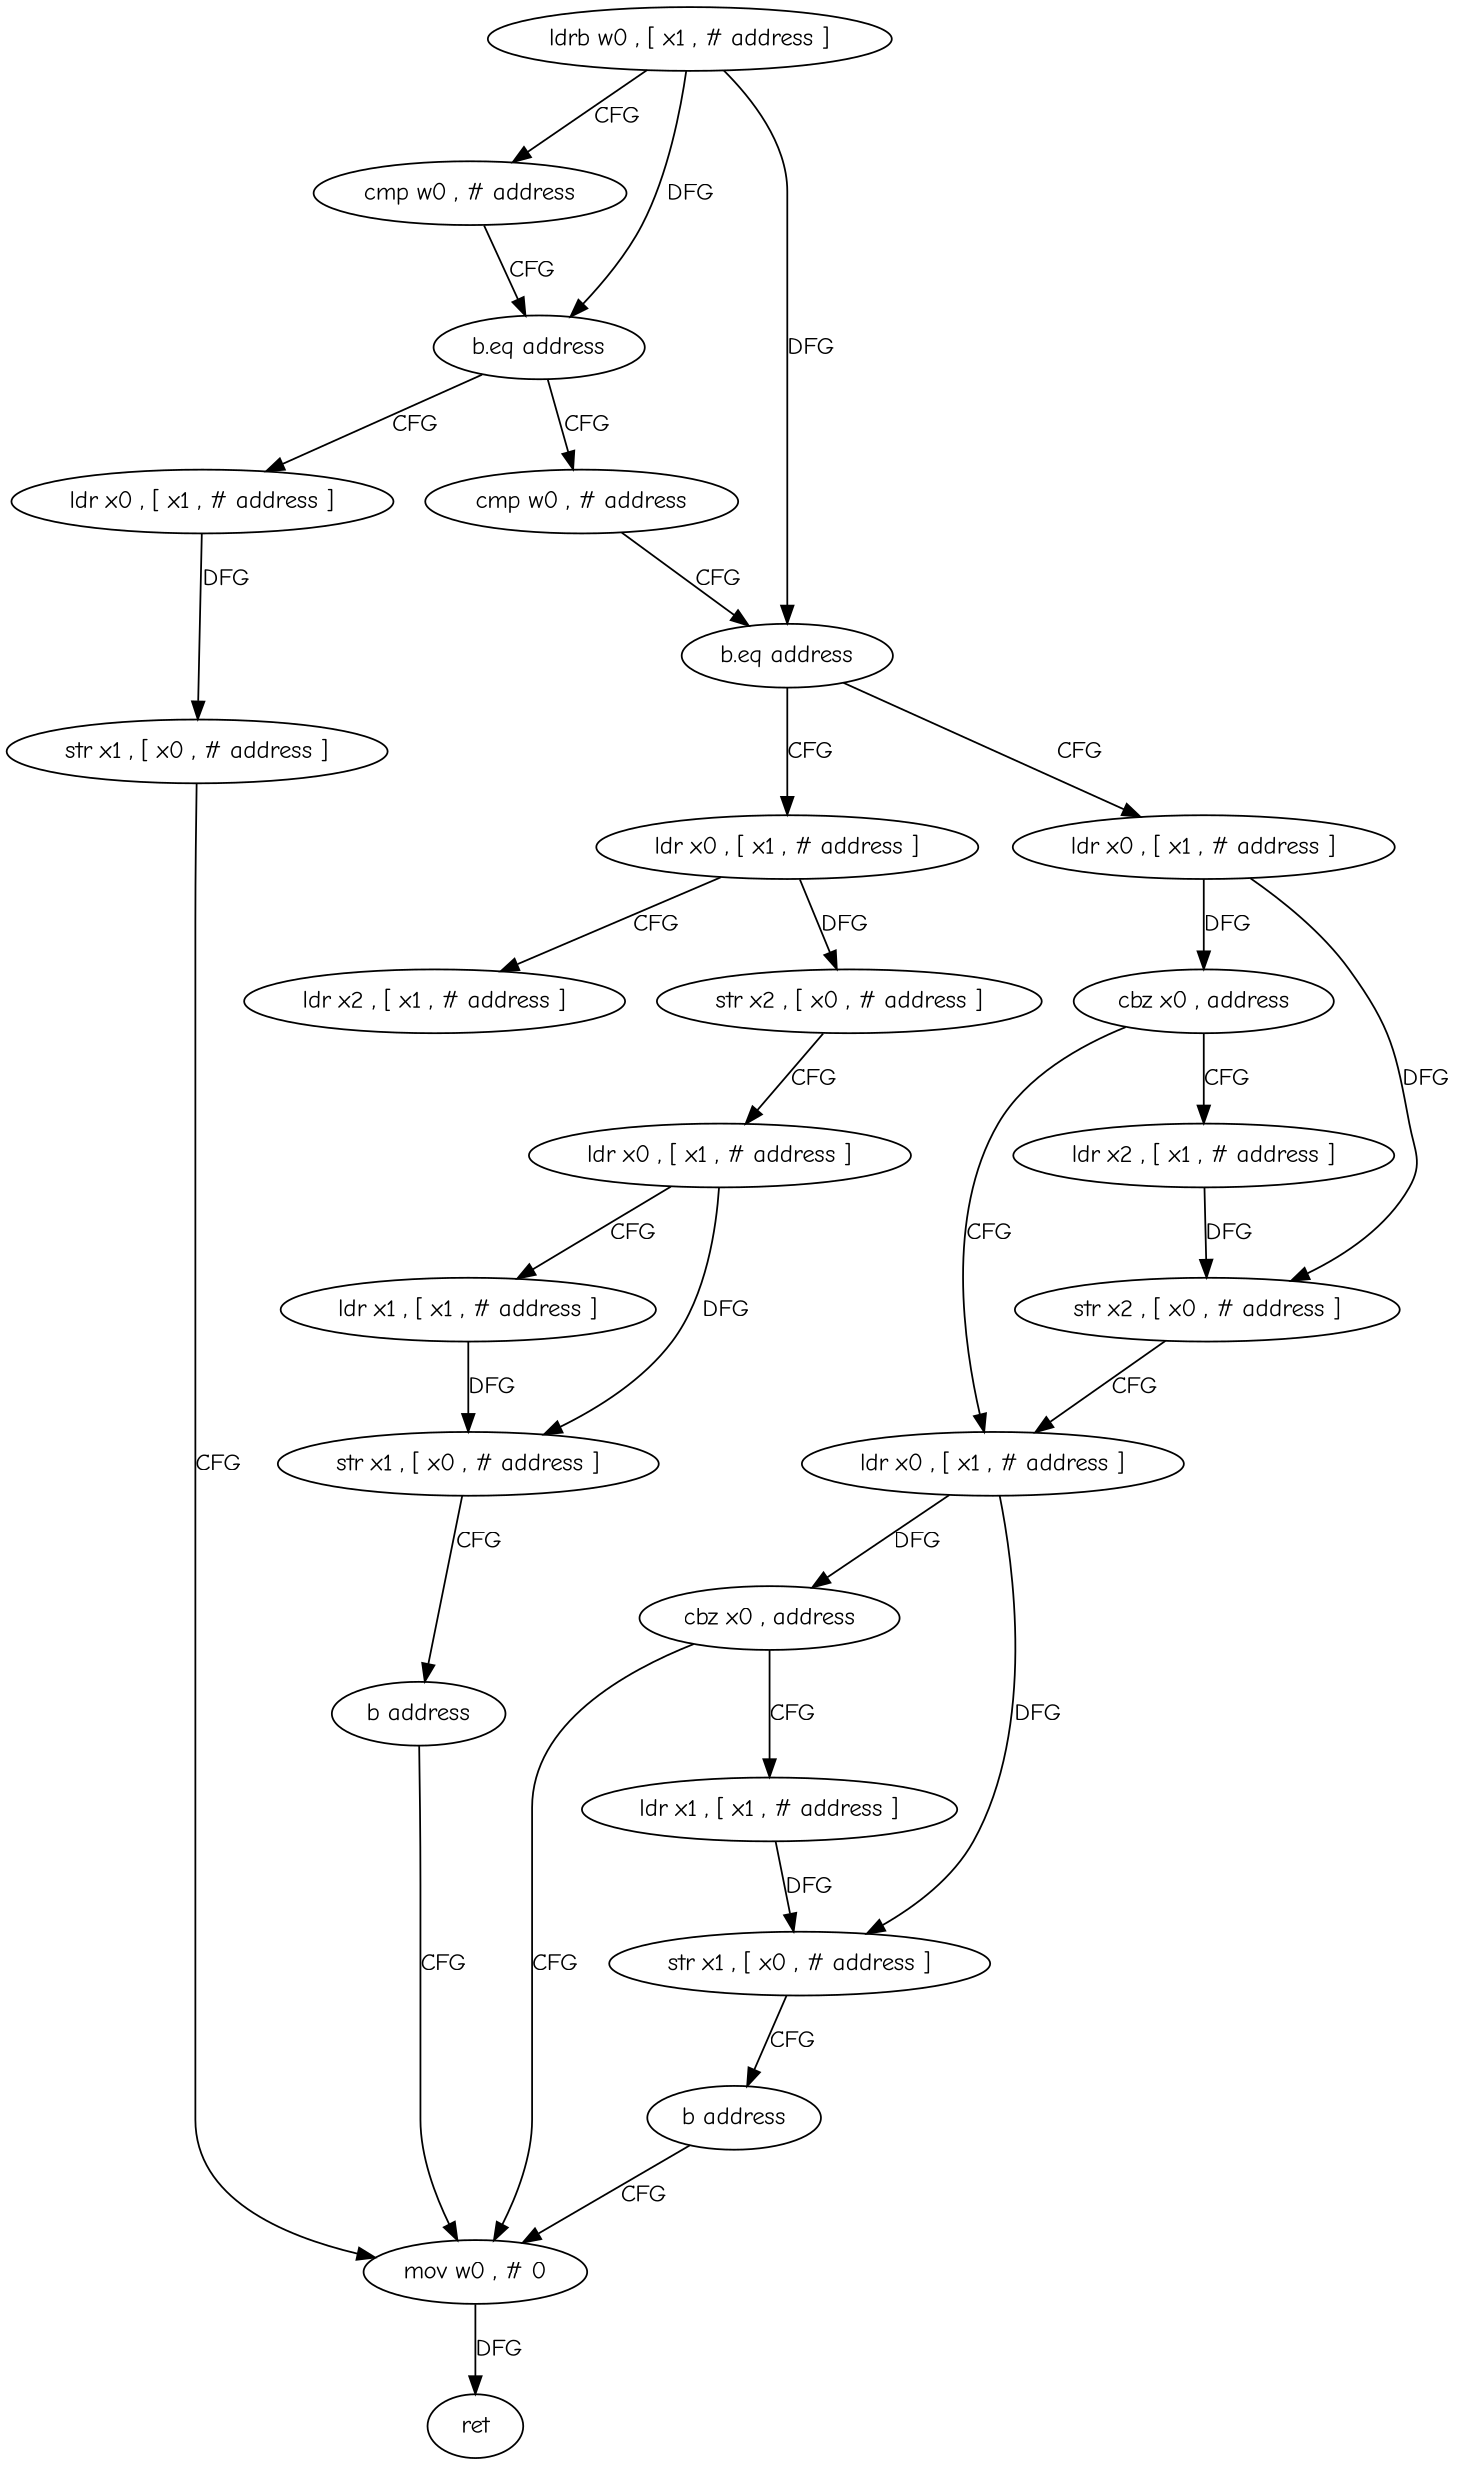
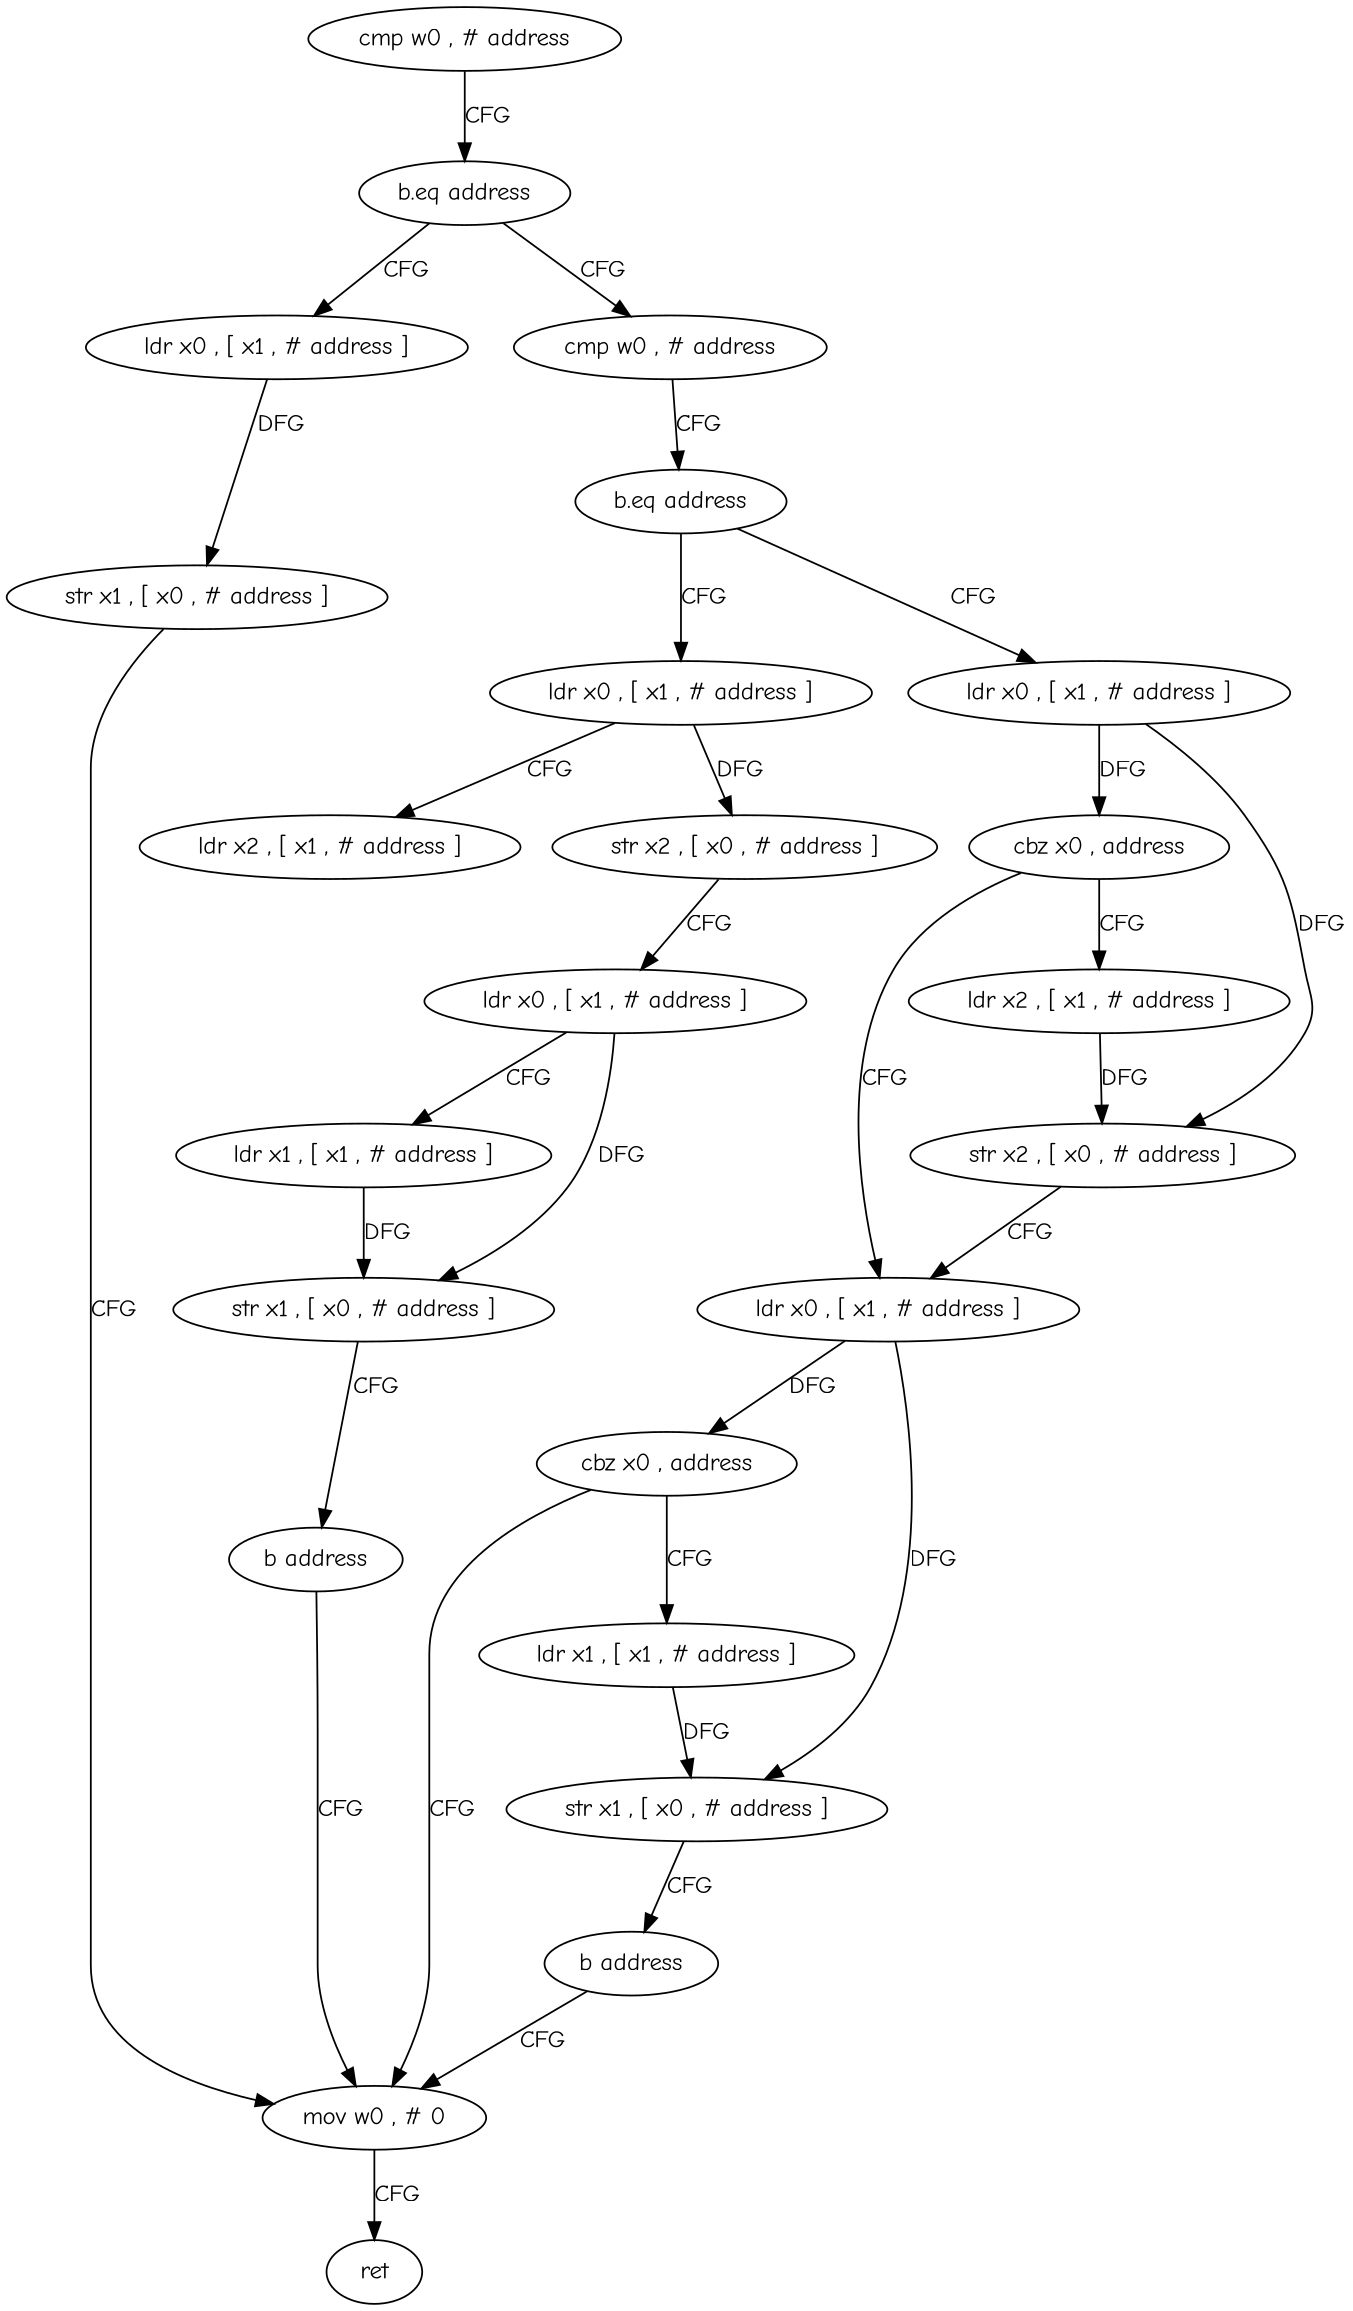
(690, 39) -> none
(499, 2349) -> (397, 2195)
